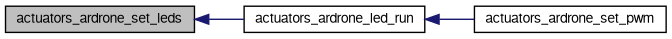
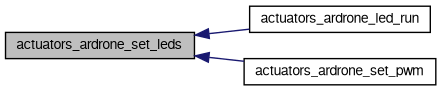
(457, 19) -> (227, 59)
